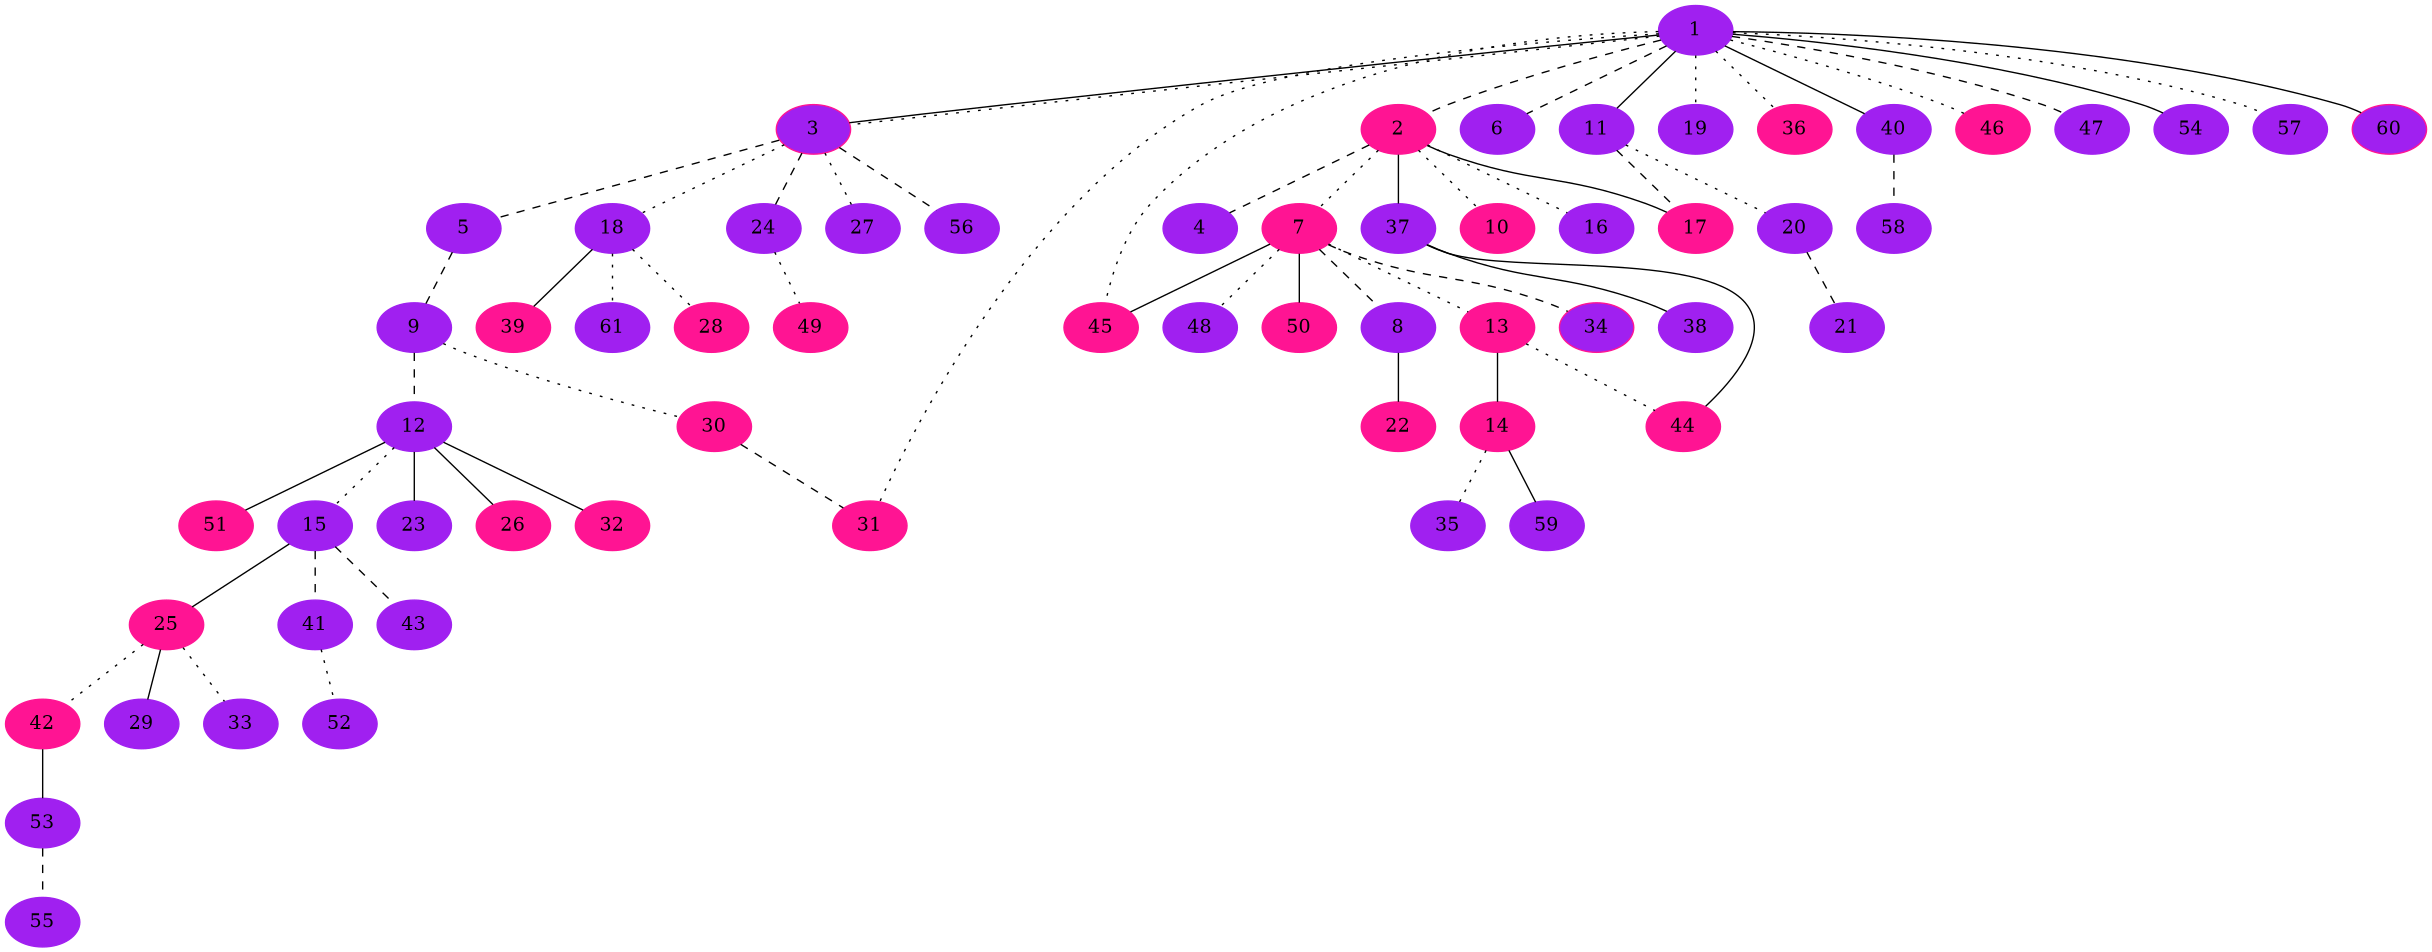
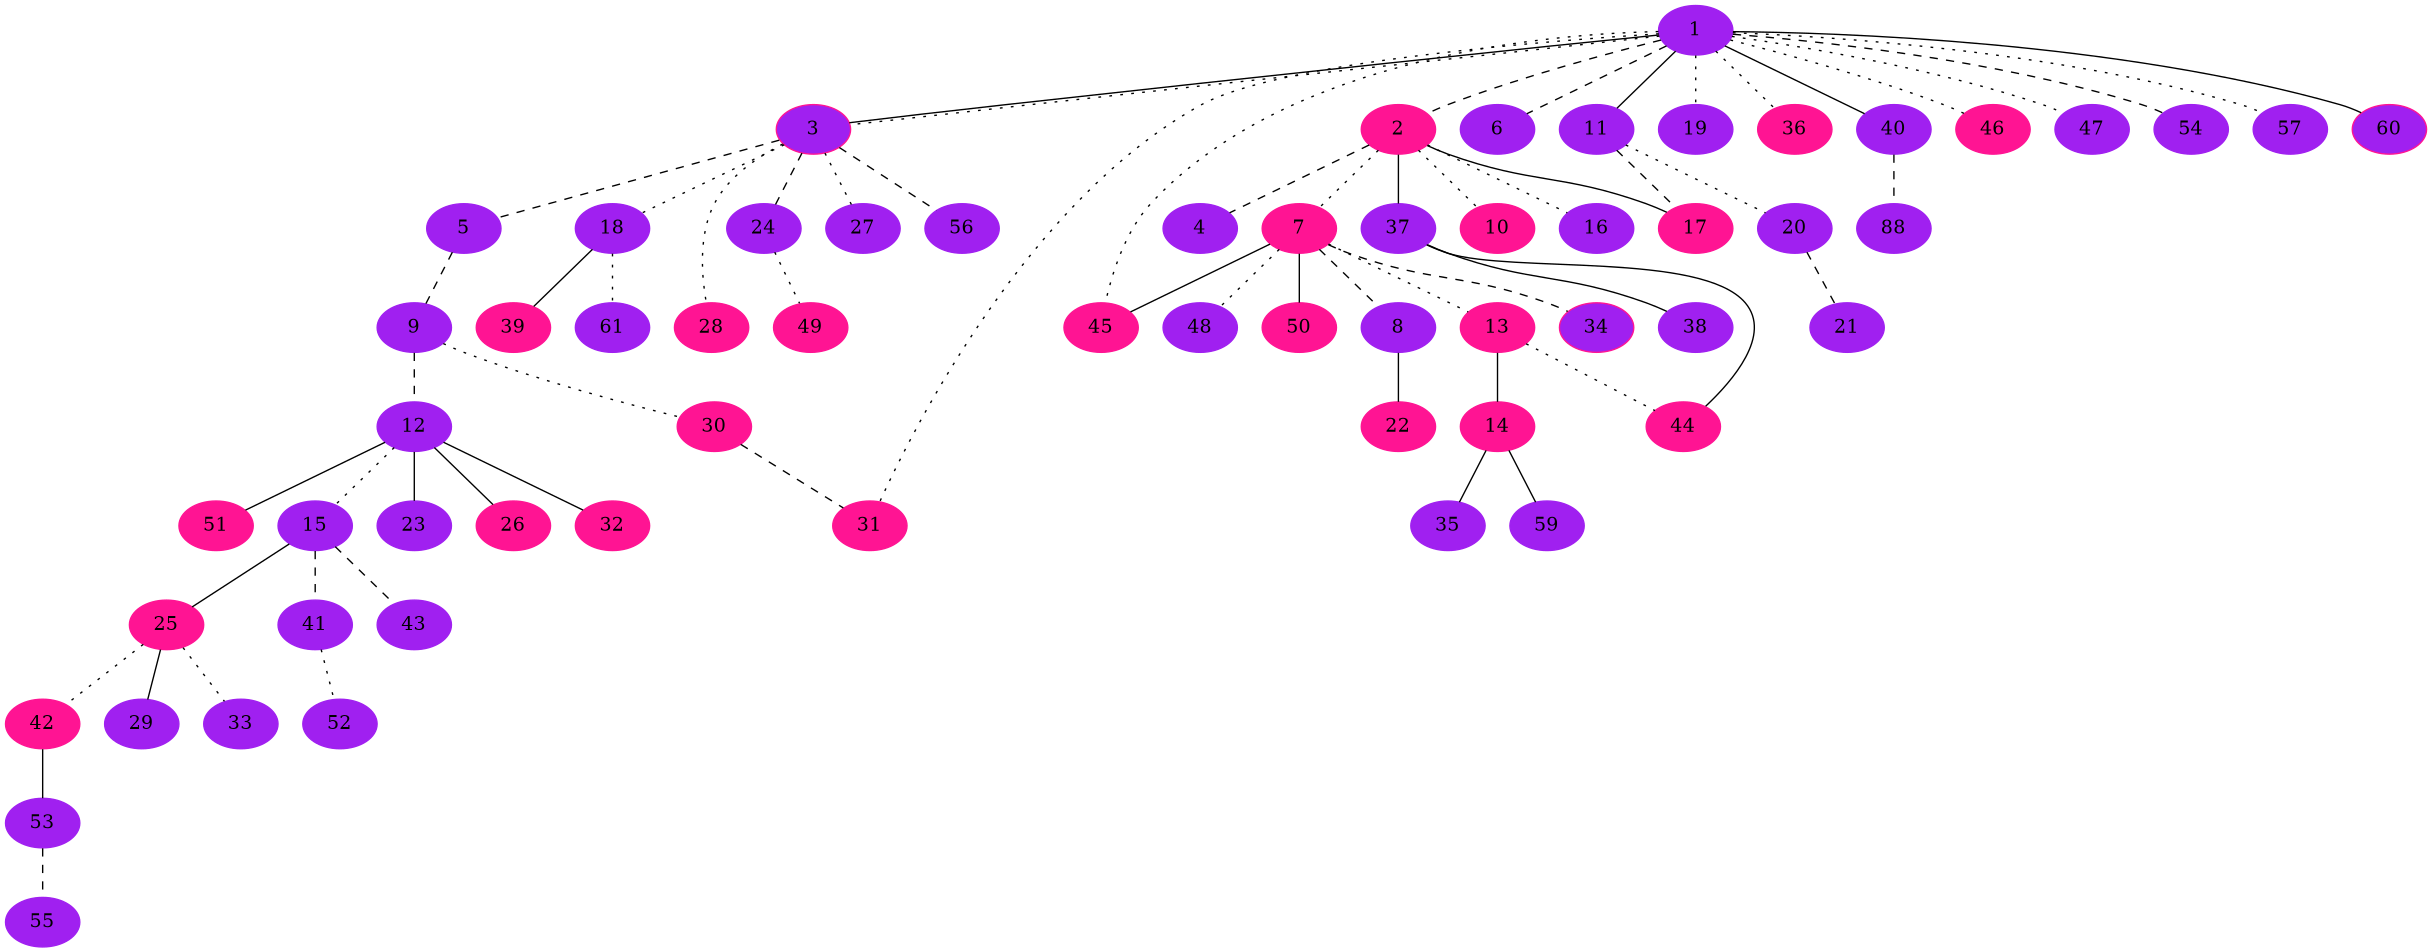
(1950, 61) -> (1950, 61)
(1900, 66) -> (1900, 66)
(1894, 228) -> (1894, 228)
(662, 278) -> (713, 208)
(1473, 476) -> (1473, 476)
